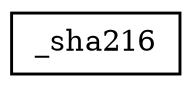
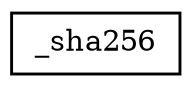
(96, 44) -> (96, 44)
